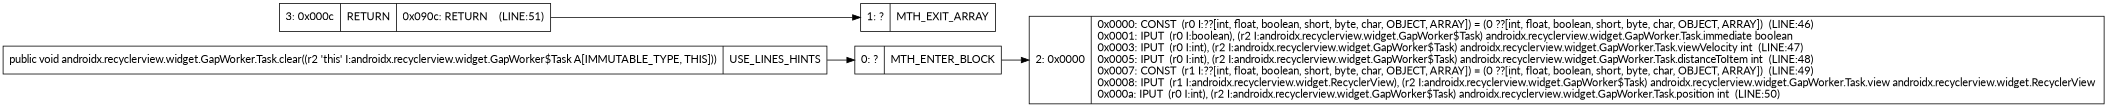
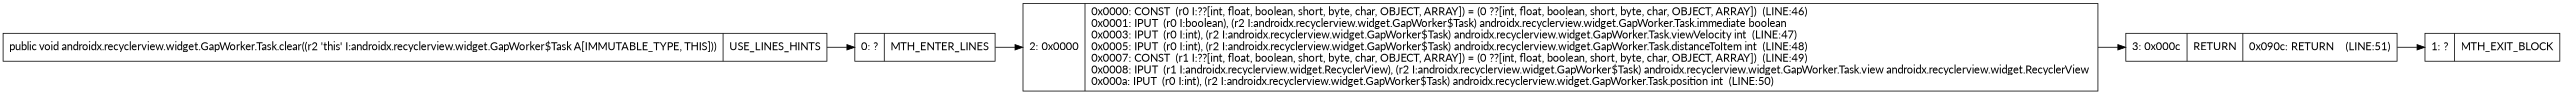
(943, 17) -> (2507, 47)
none -> (2108, 47)
(943, 60) -> (940, 47)
